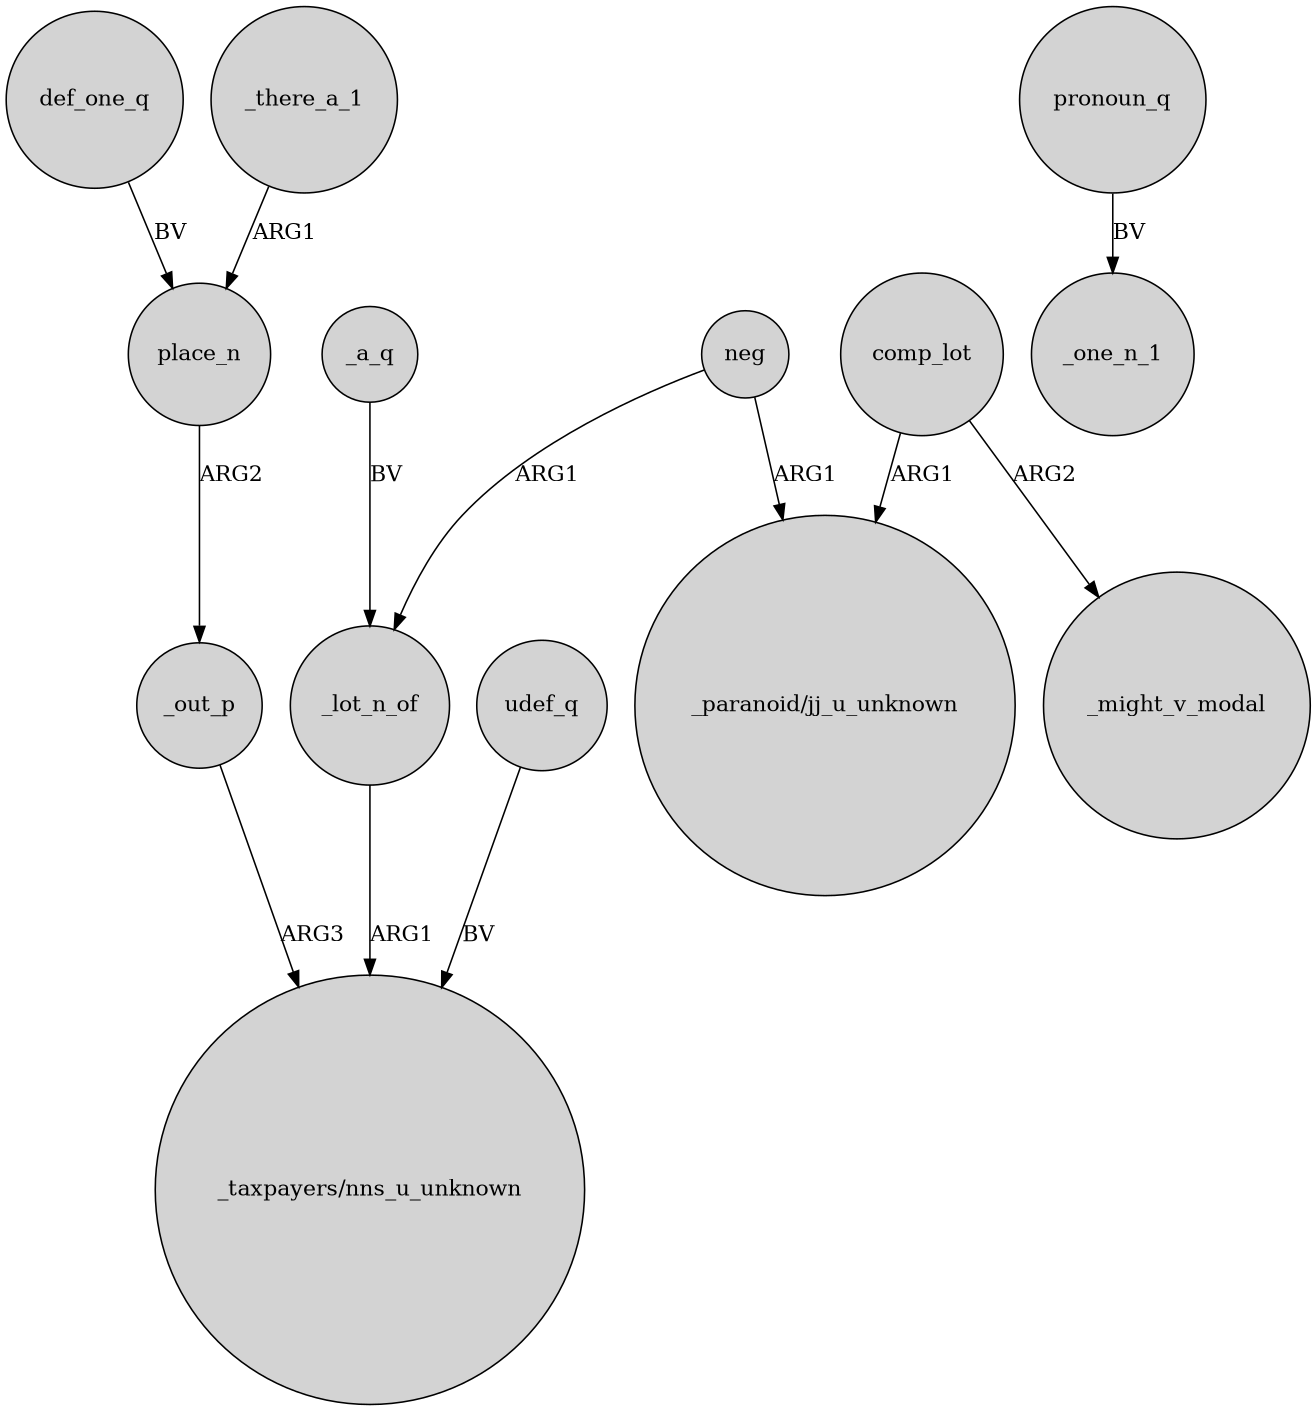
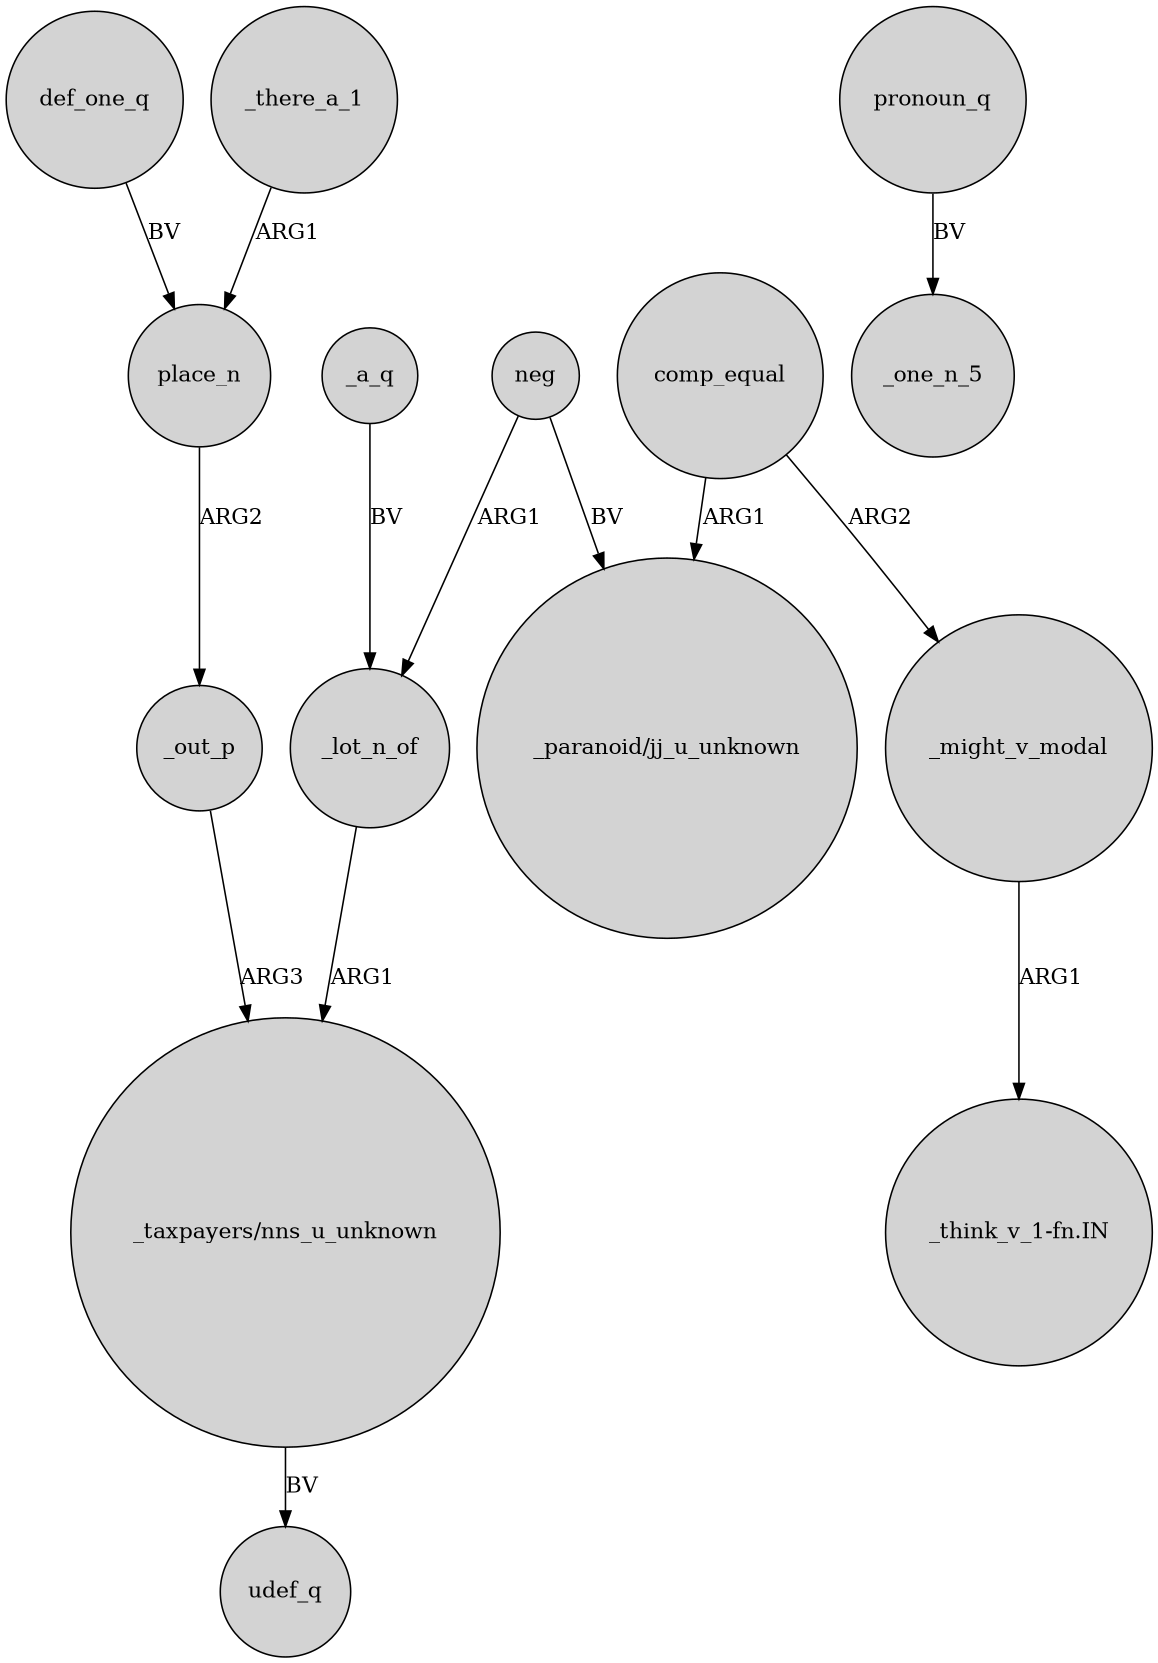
(922, 354) -> (720, 376)
(1113, 354) -> (933, 376)
(805, 476) -> (607, 518)
(484, 870) -> (285, 1479)
none -> (1019, 1232)
